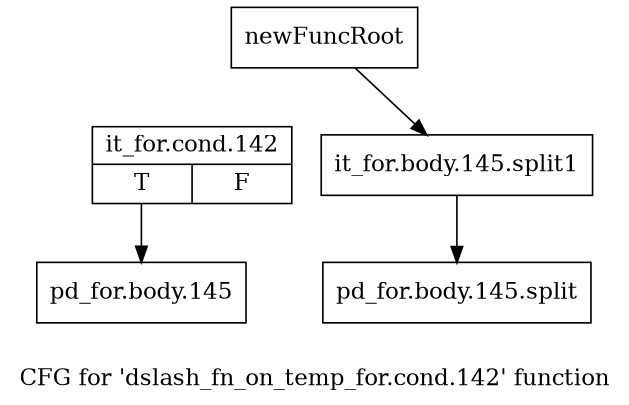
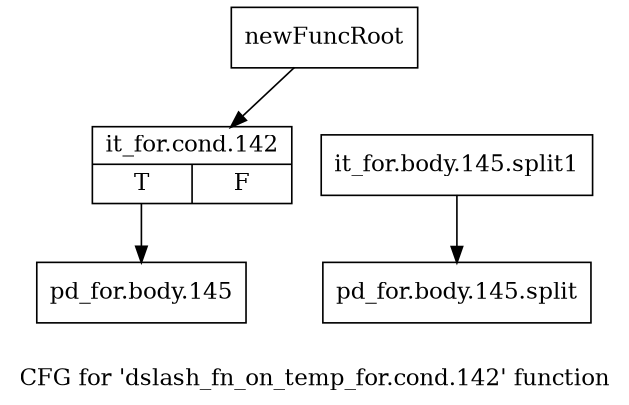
(385, 96) -> (269, 92)
